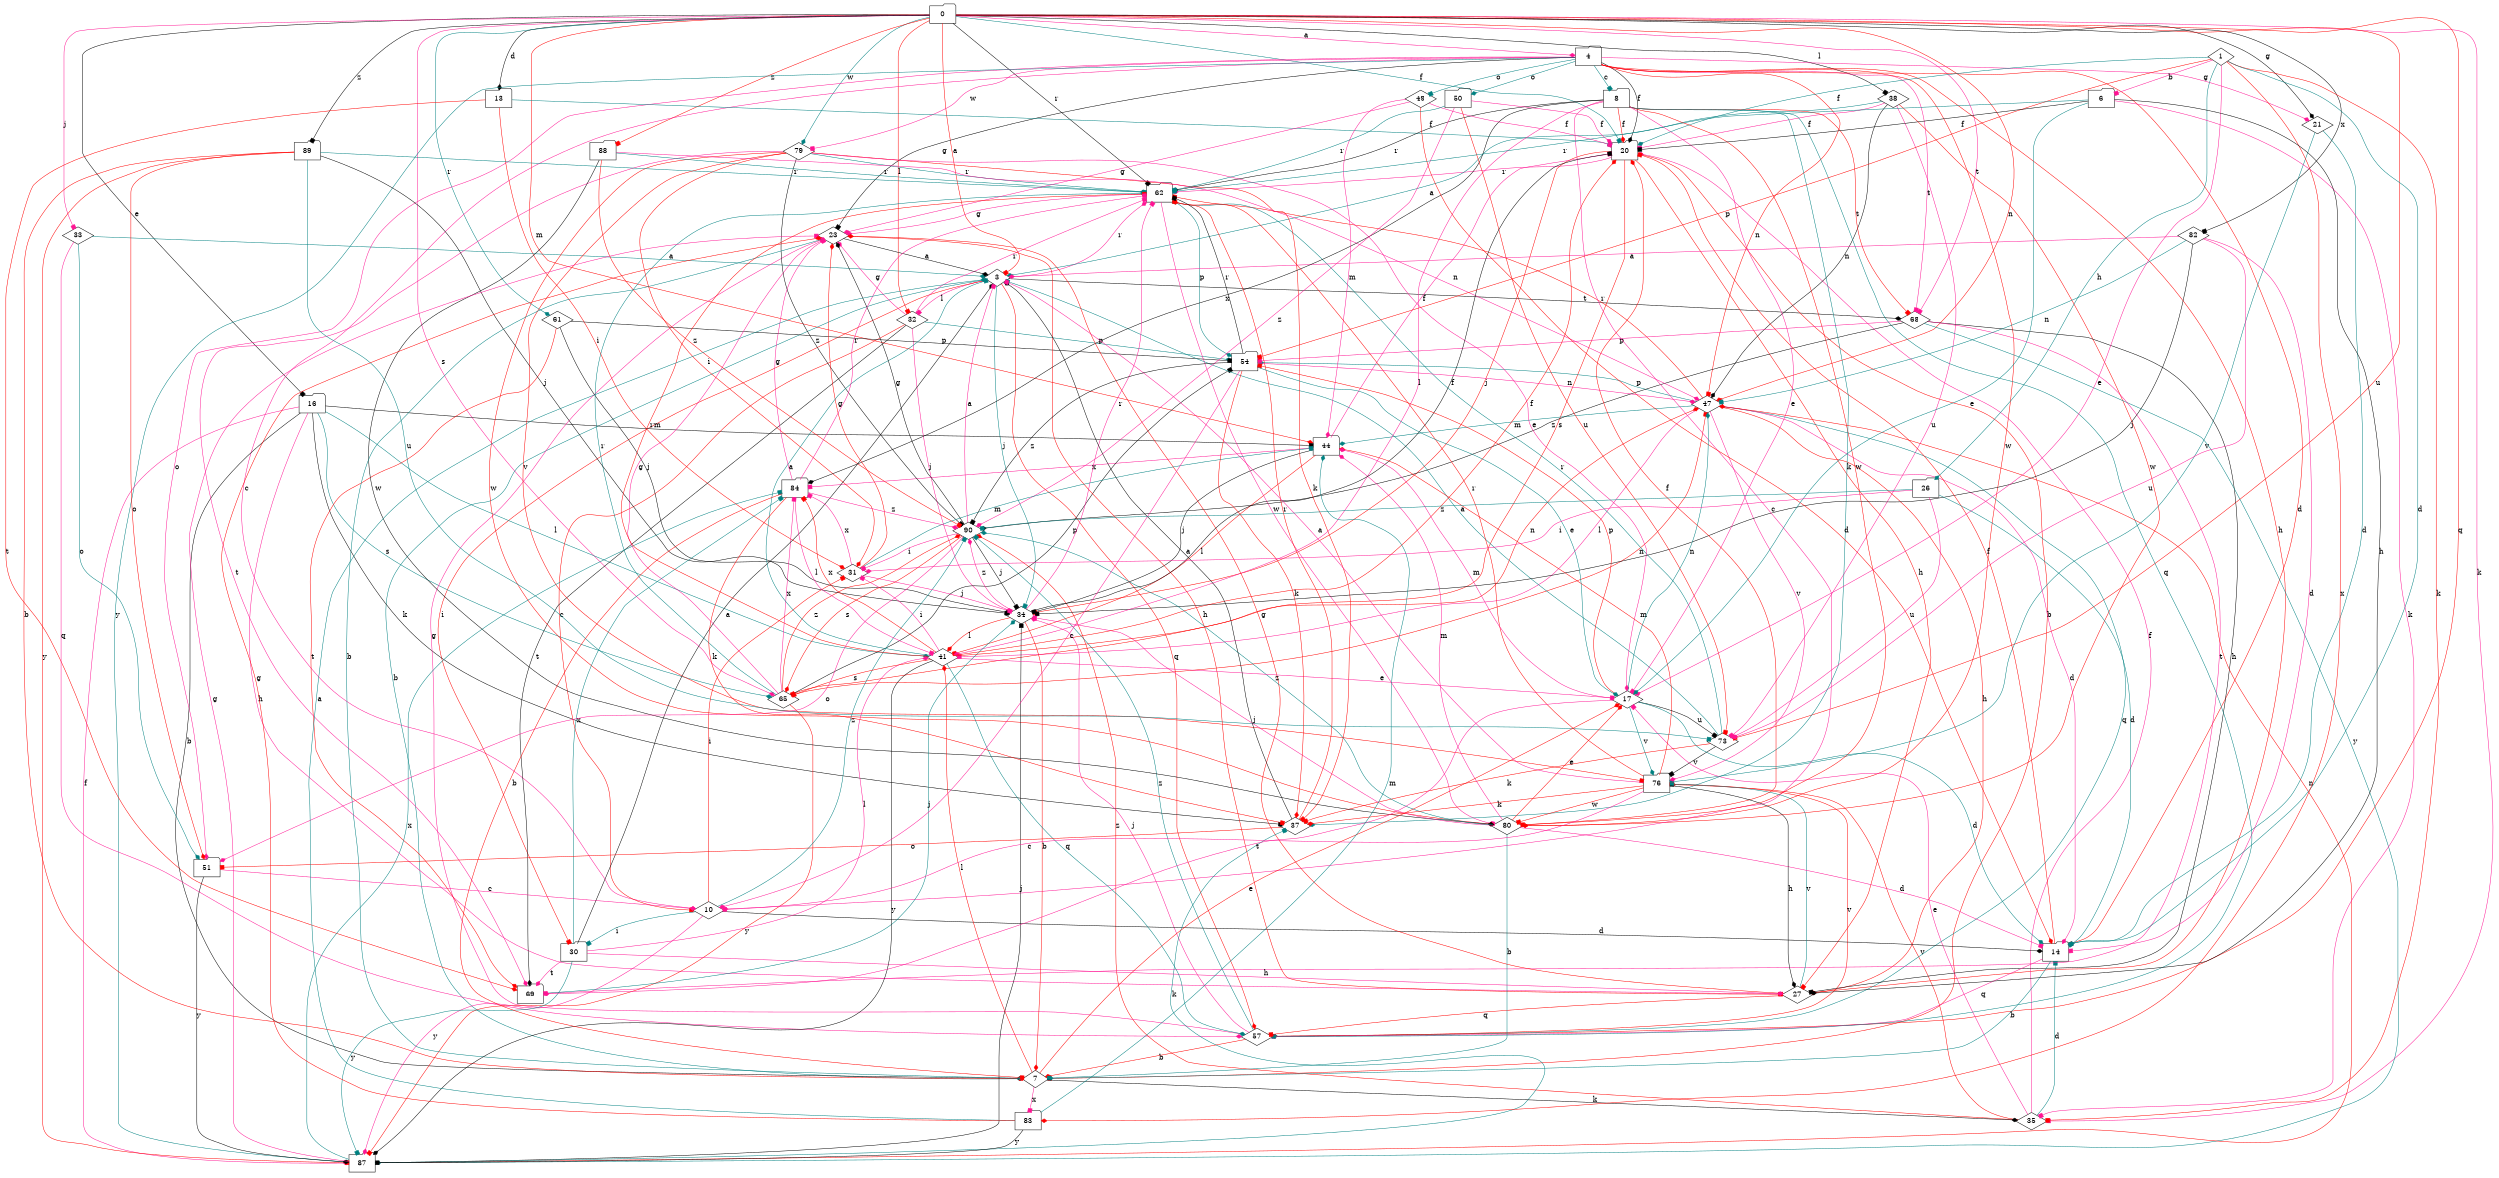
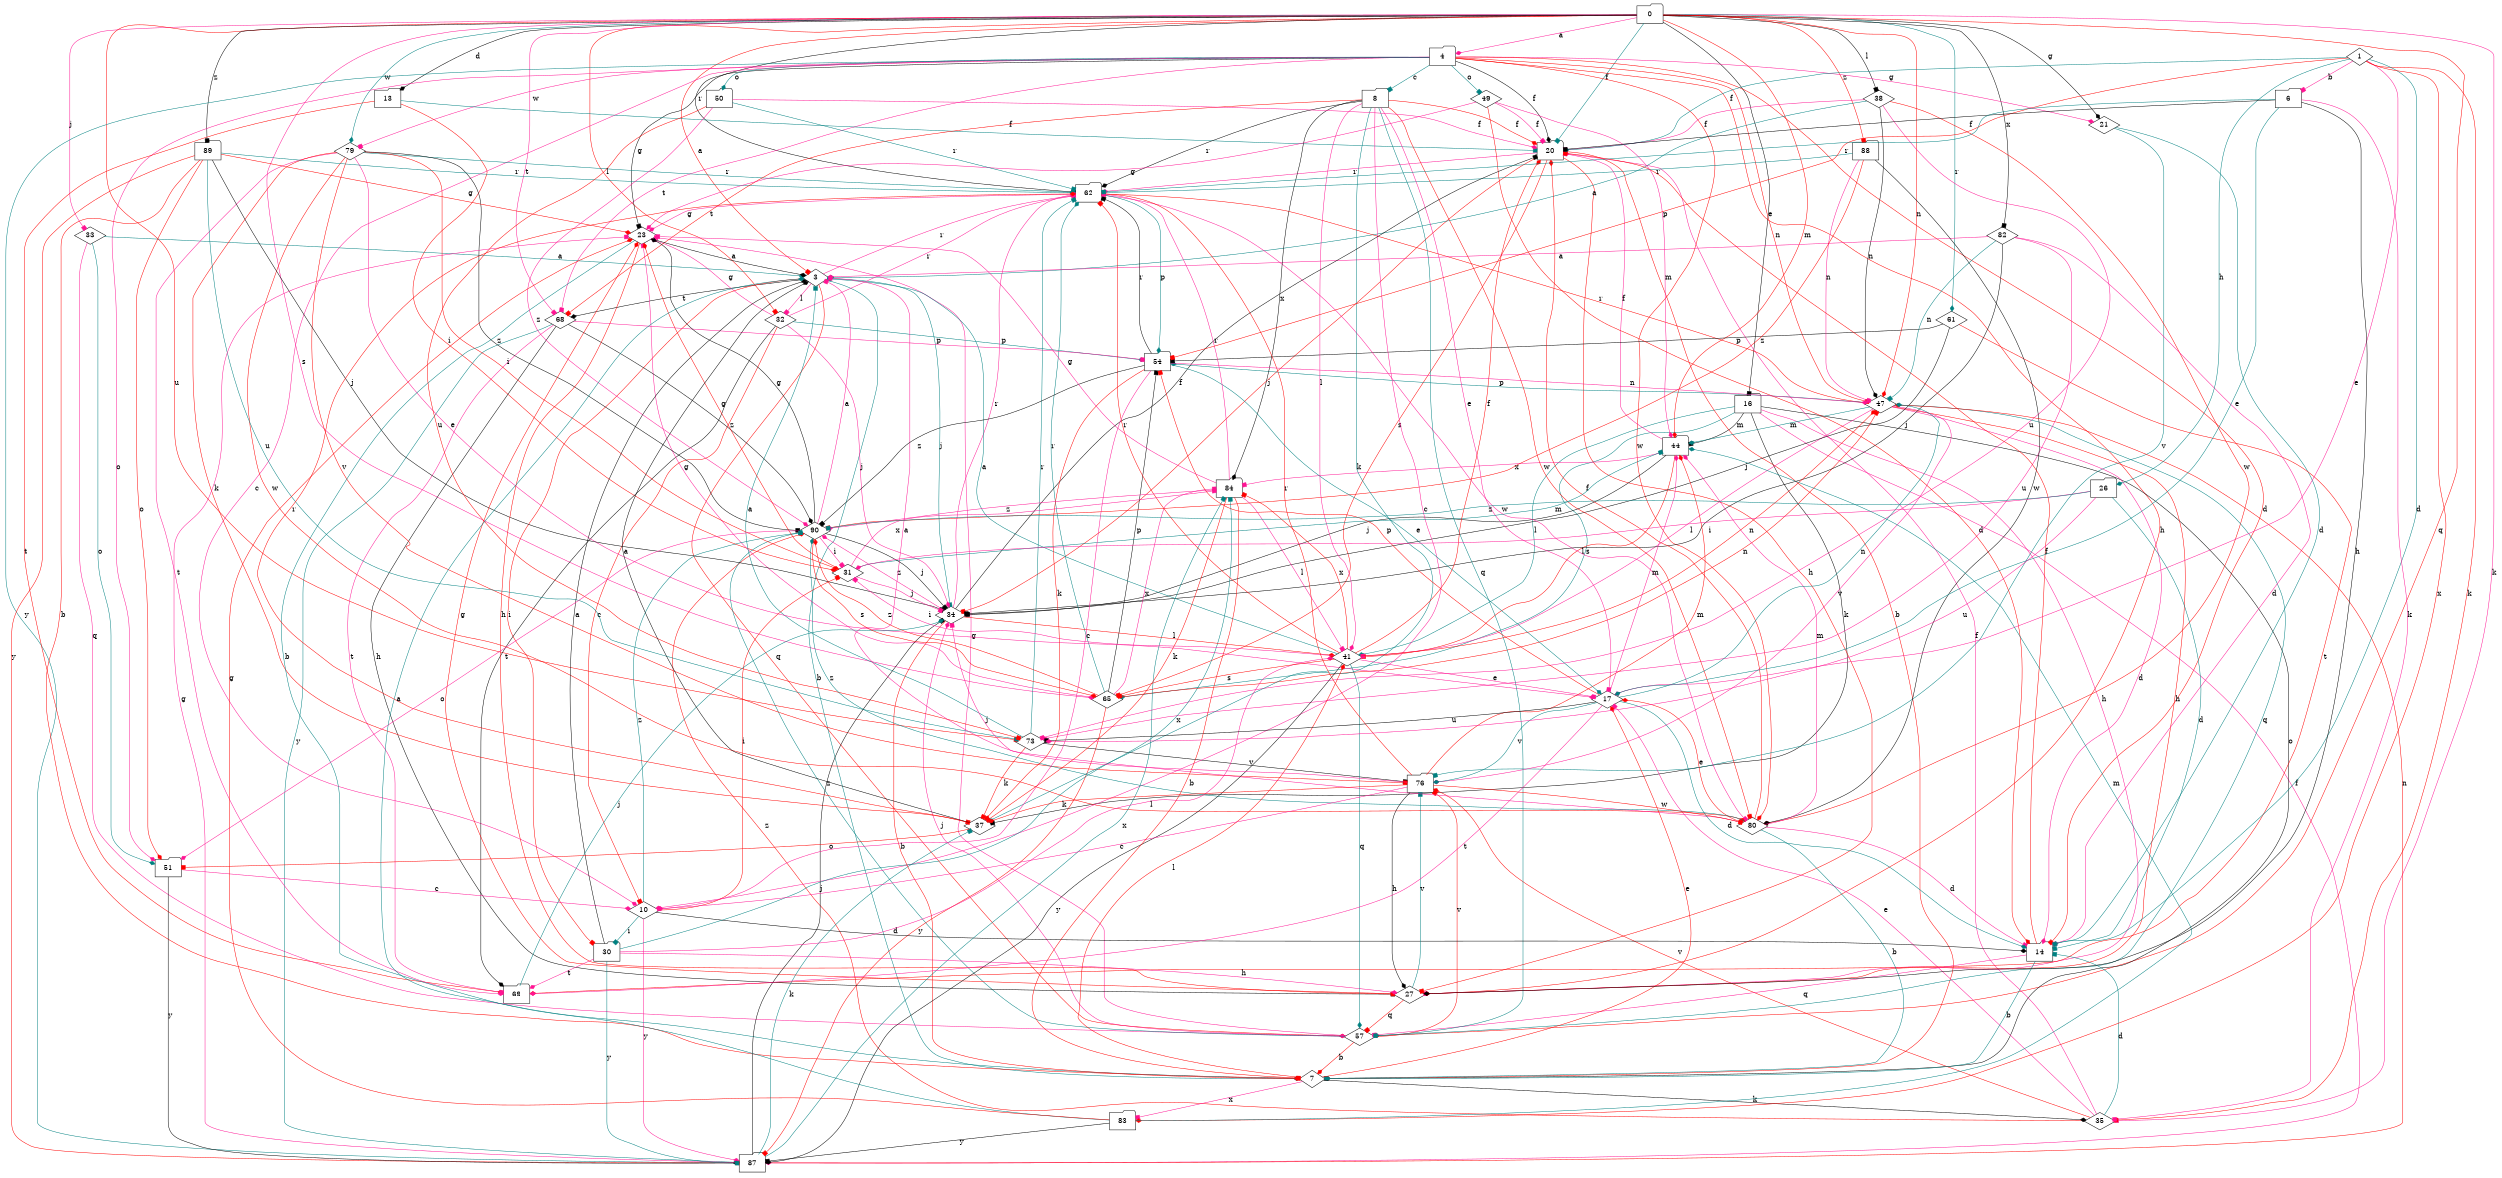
none -> (423, 193)
(1230, 196) -> (1826, 287)
(190, 742) -> (2291, 742)
